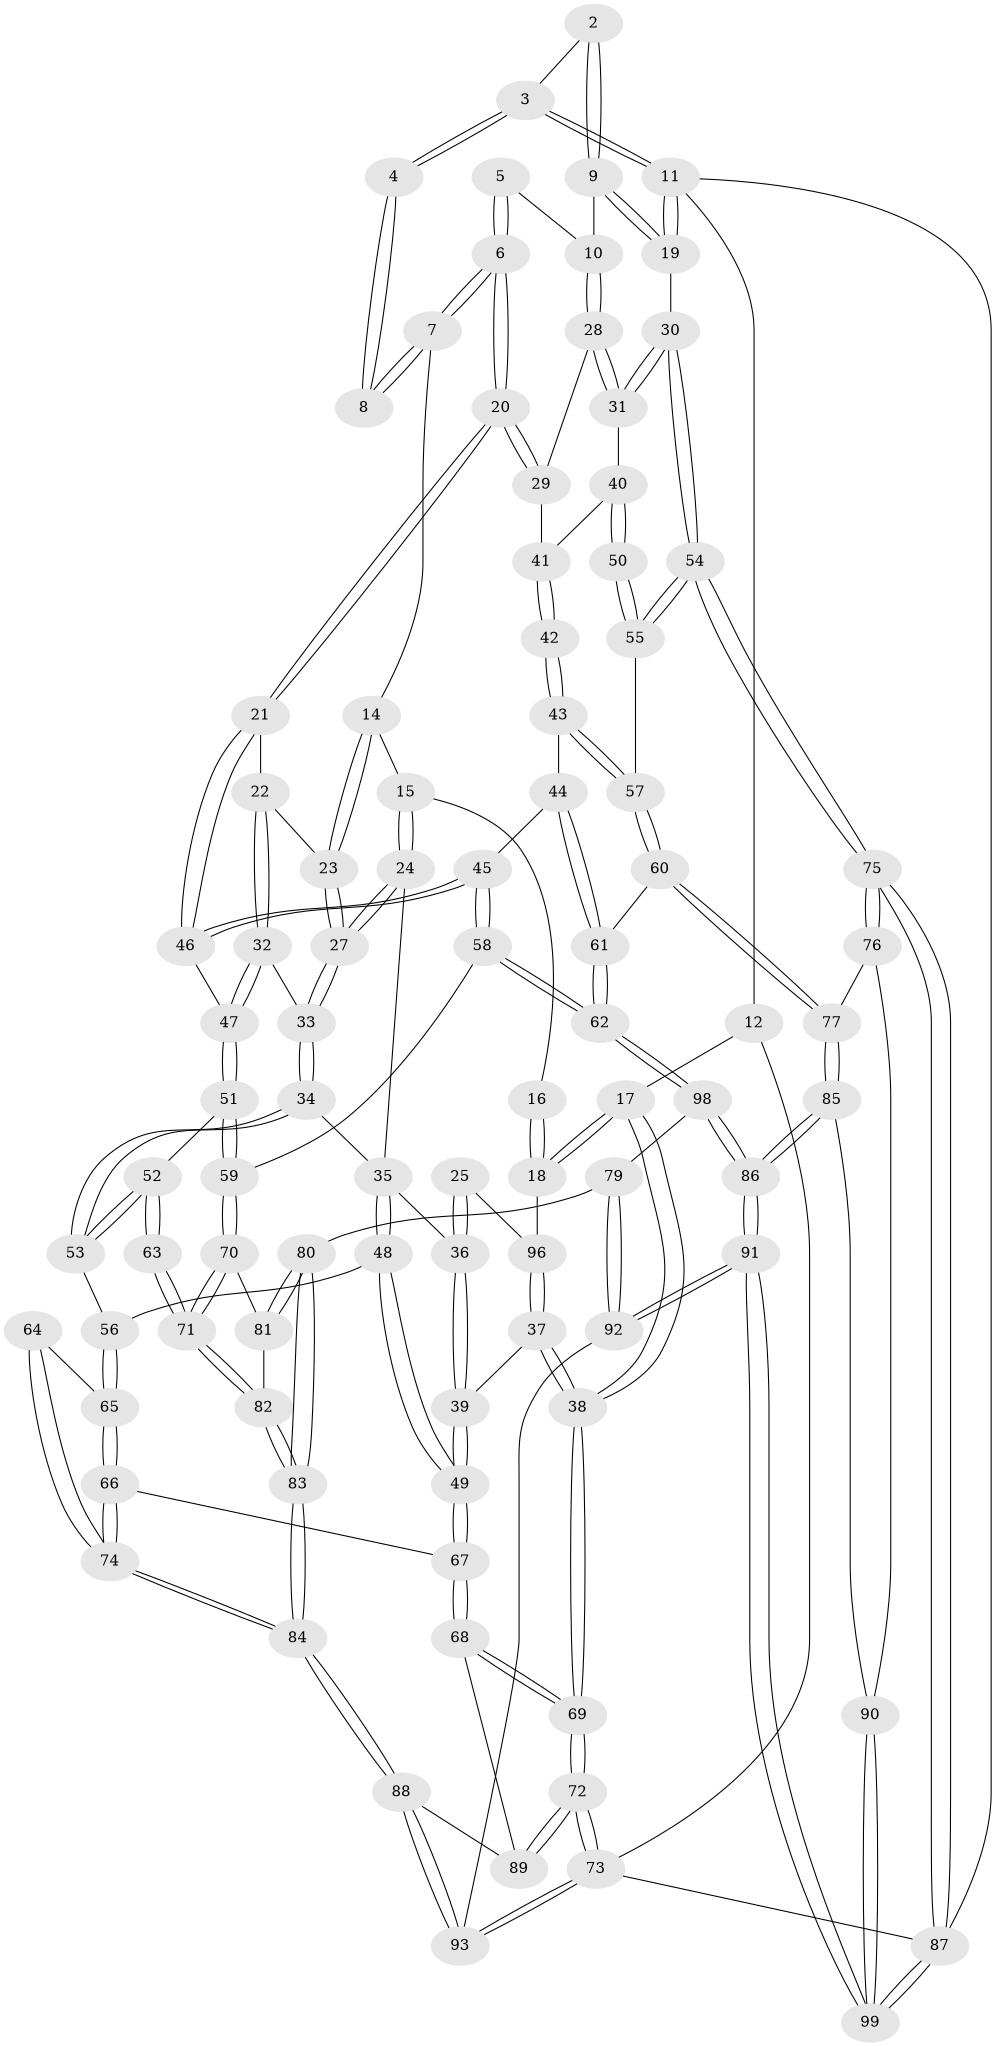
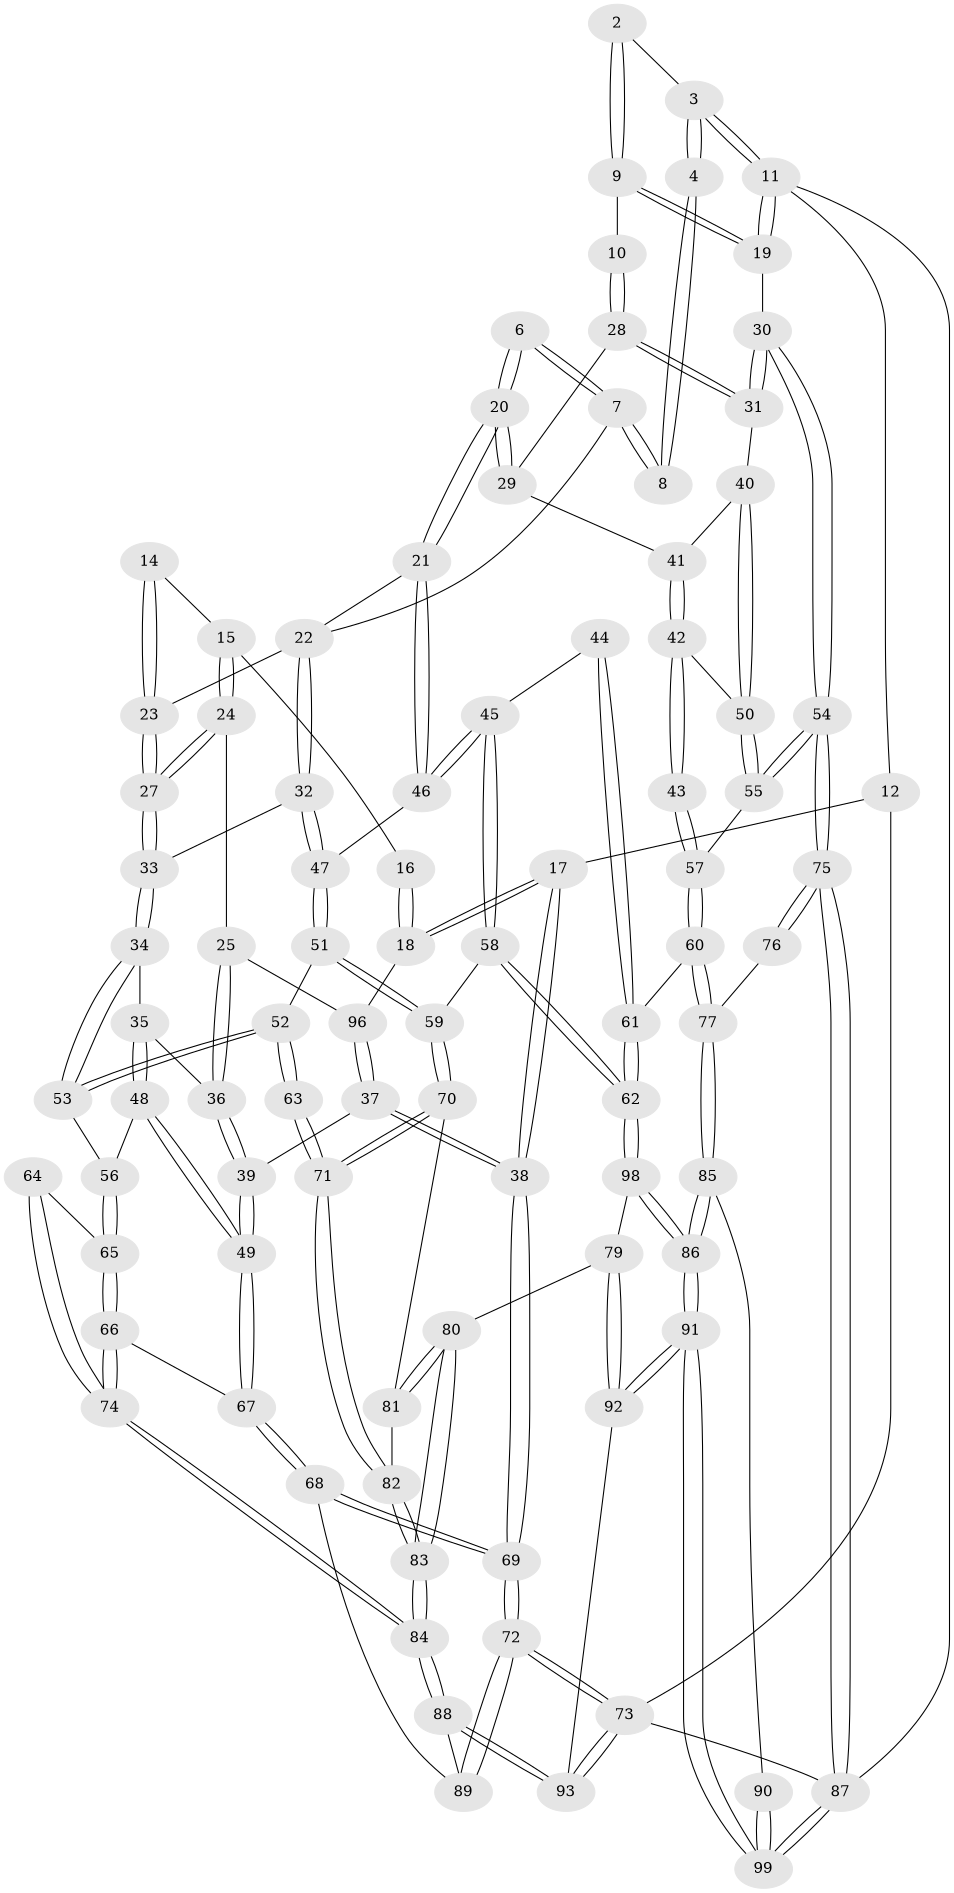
(501, 177) -> none
(423, 528) -> (491, 559)
none -> (711, 677)
(559, 754) -> none
(395, 1023) -> (226, 821)
(891, 1331) -> none
